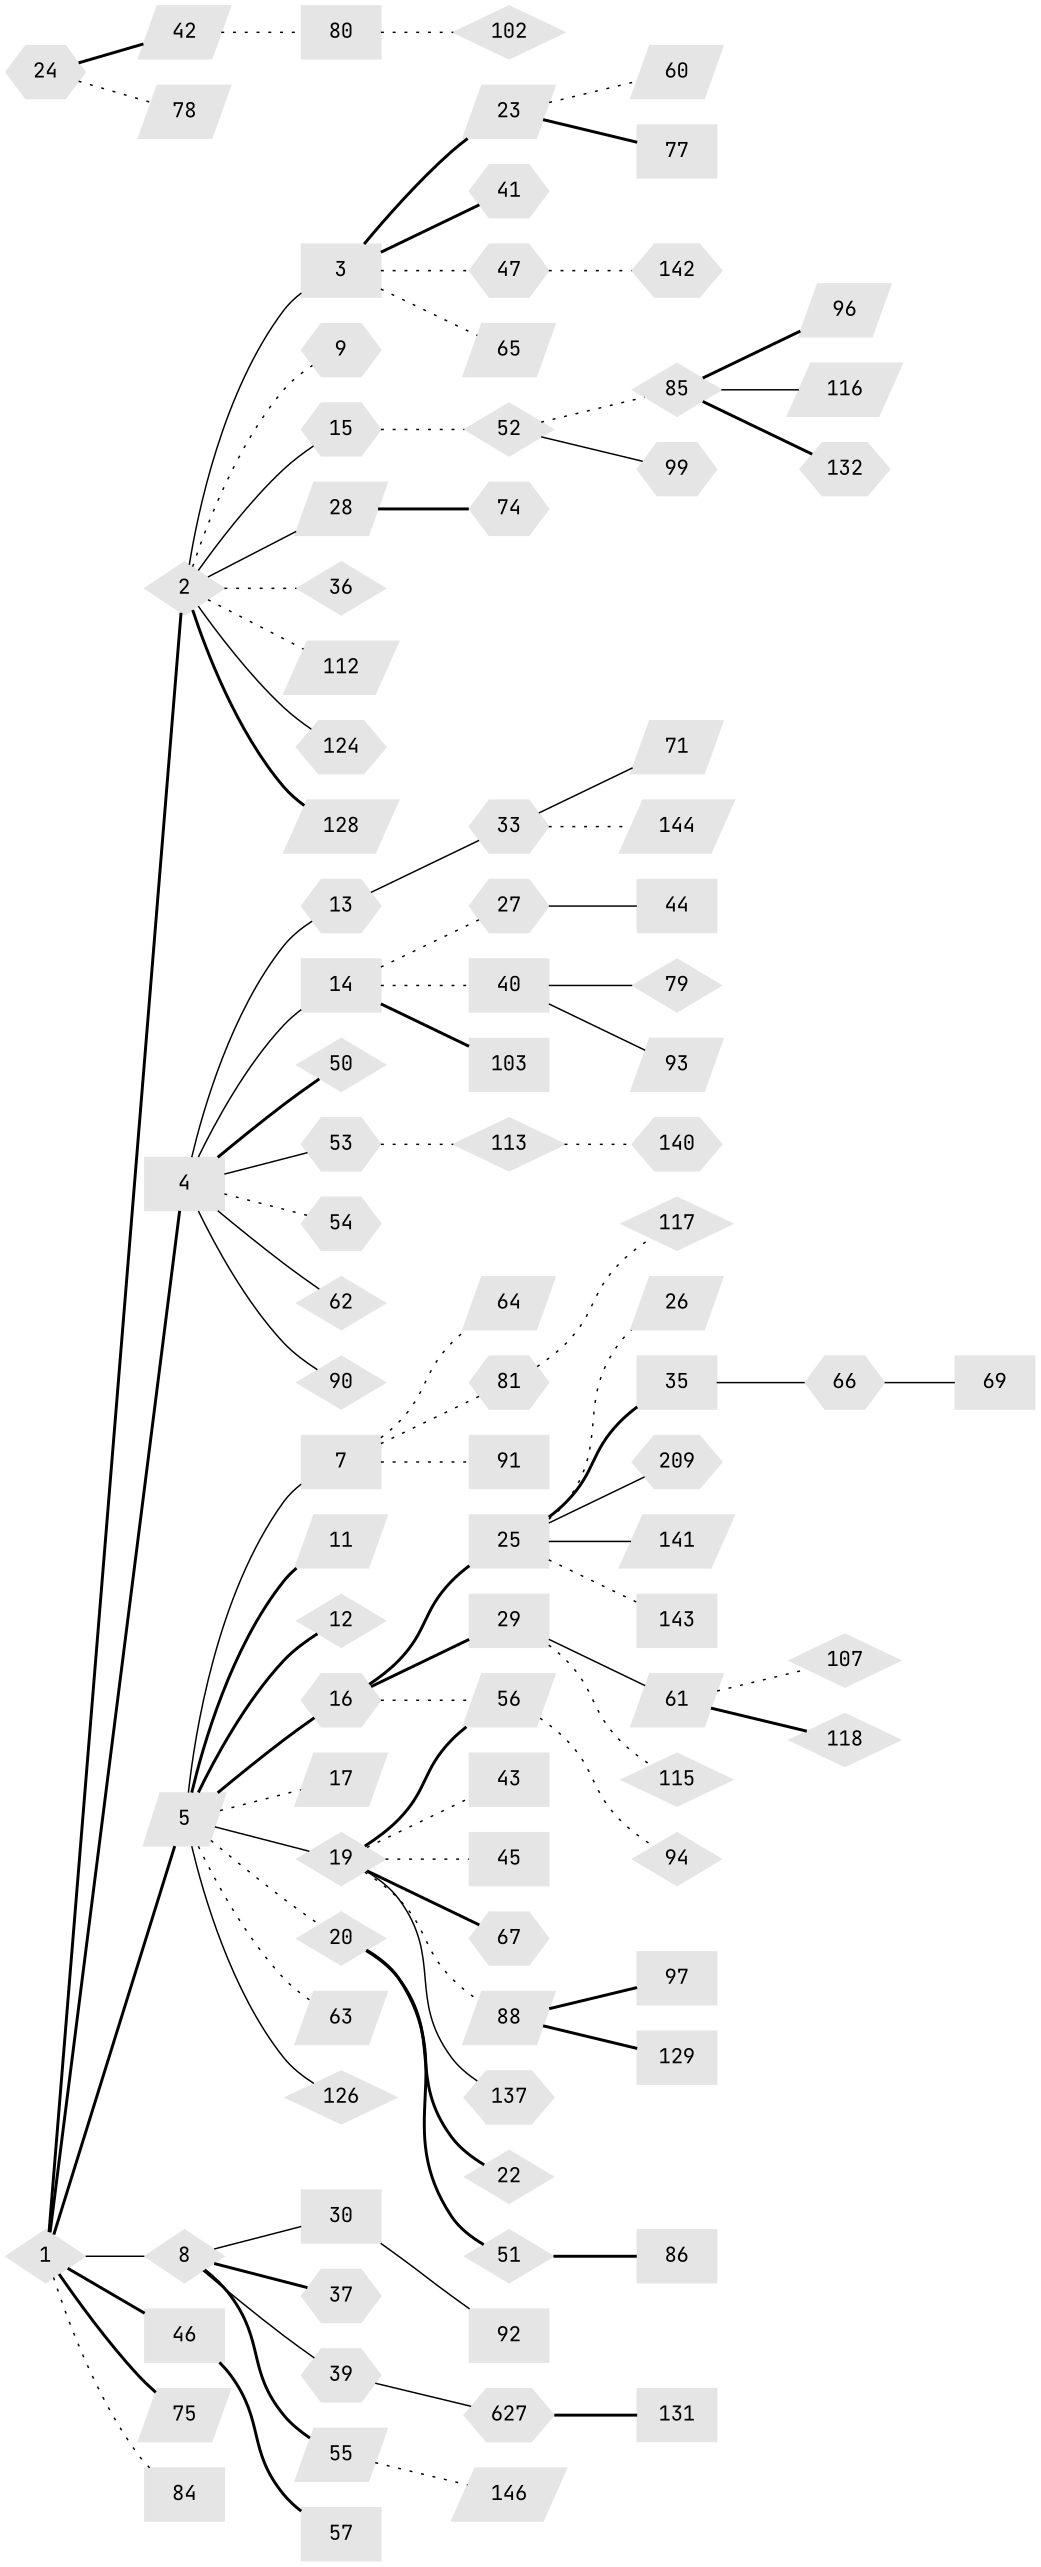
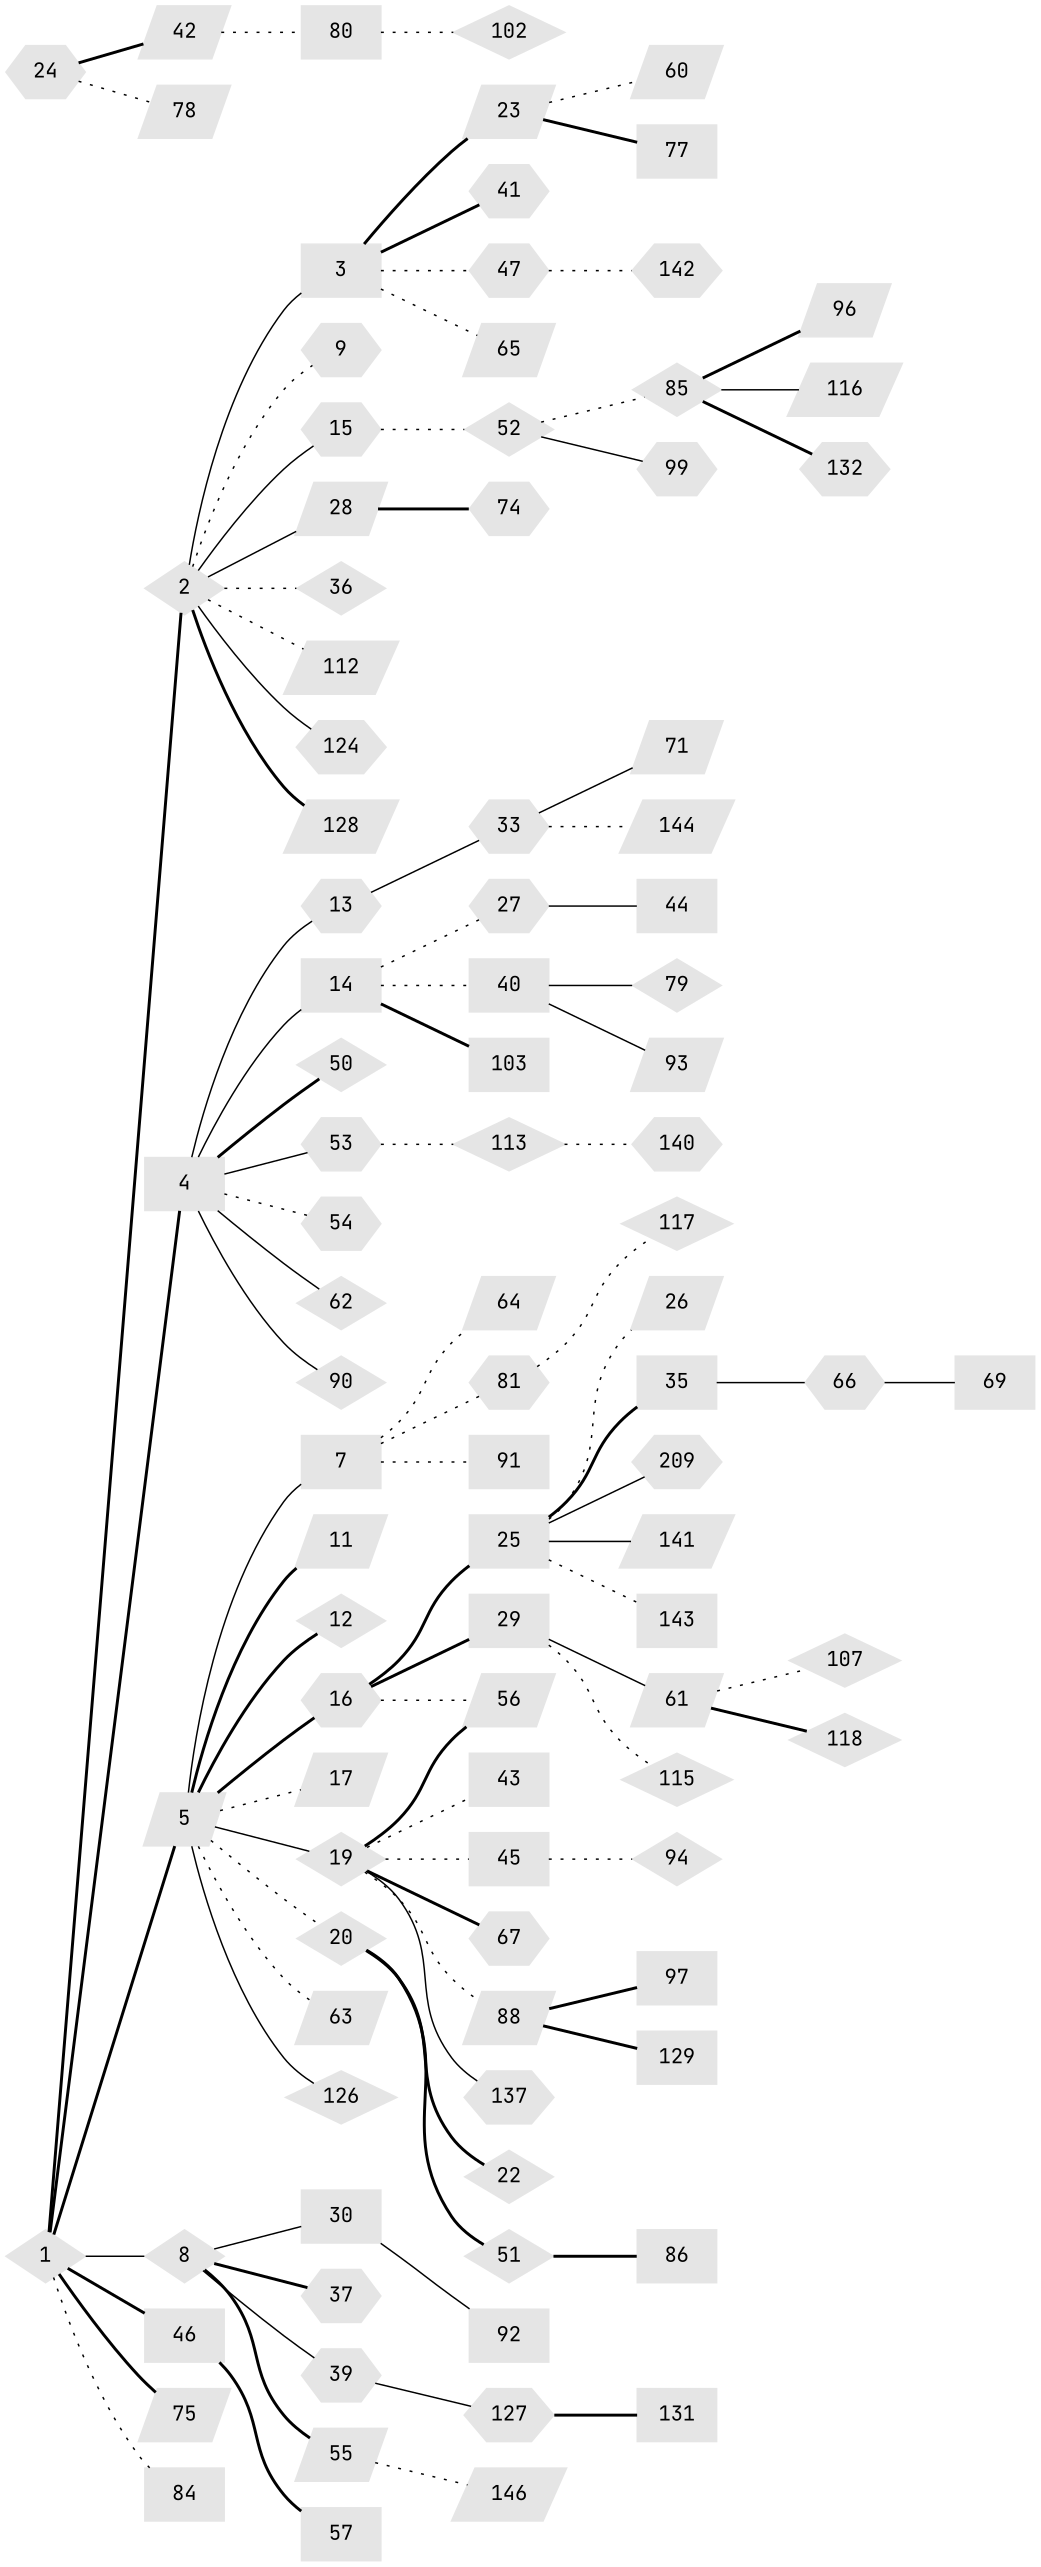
(595, 1784) -> (590, 1859)
(509, 2415) -> (509, 2415)
